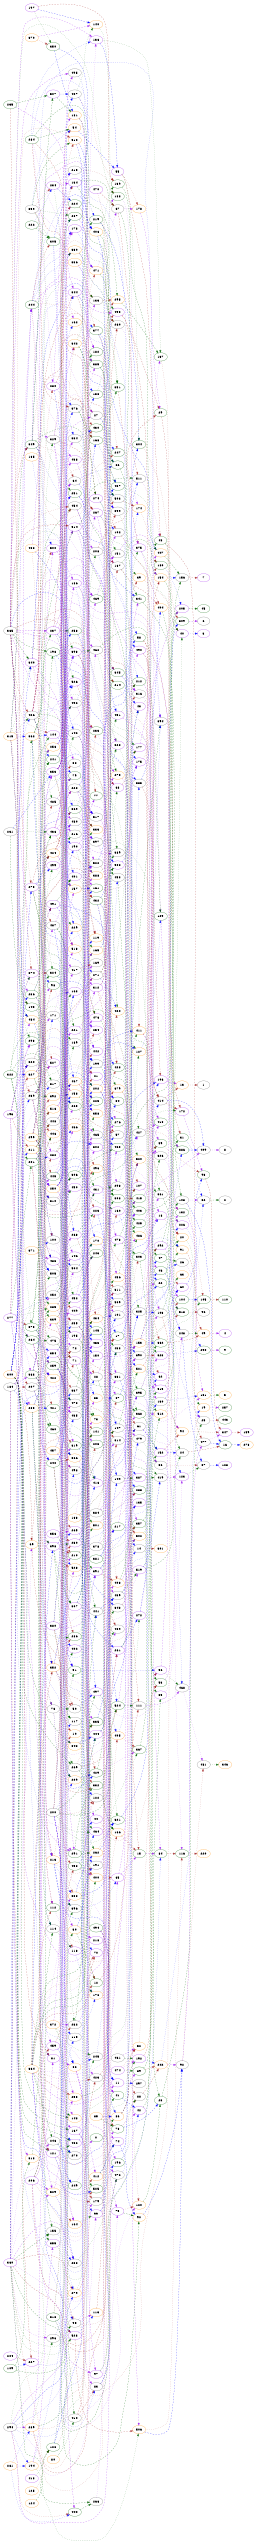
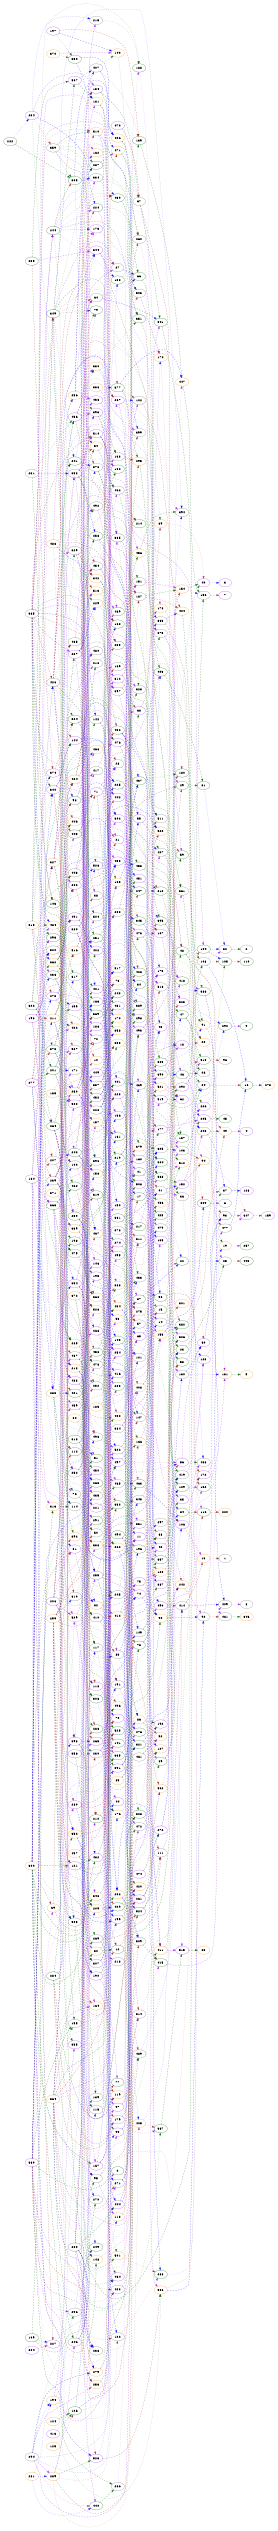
(42, 198) -> (38, 125)
none -> (107, 1181)
(87, 1762) -> (109, 1936)
